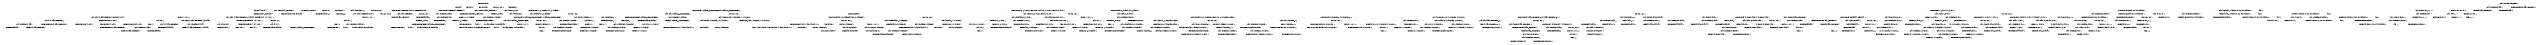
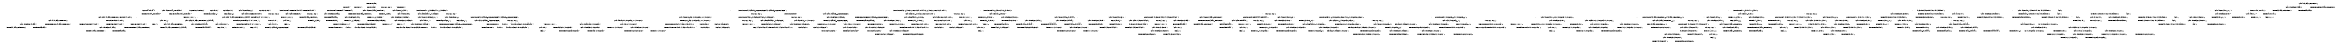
none -> (986, 17)
